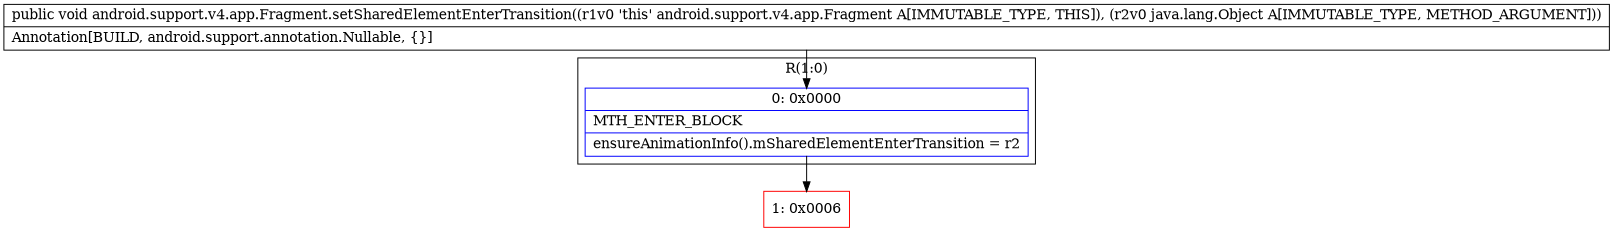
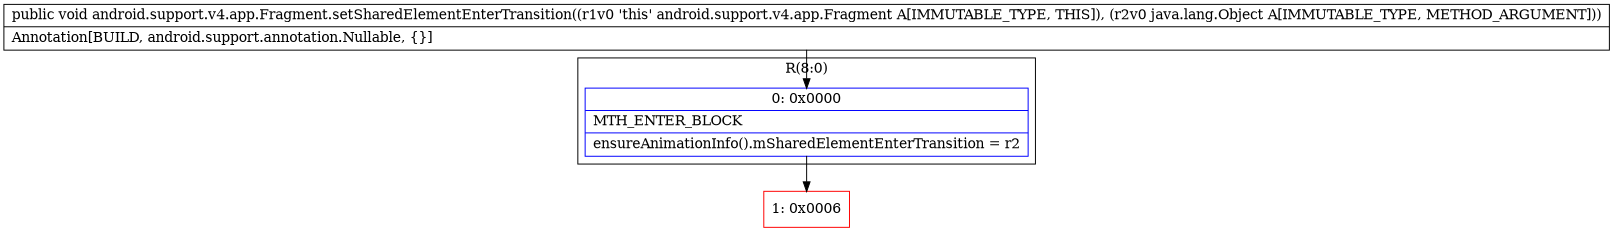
(807, 69) -> (807, 69)
